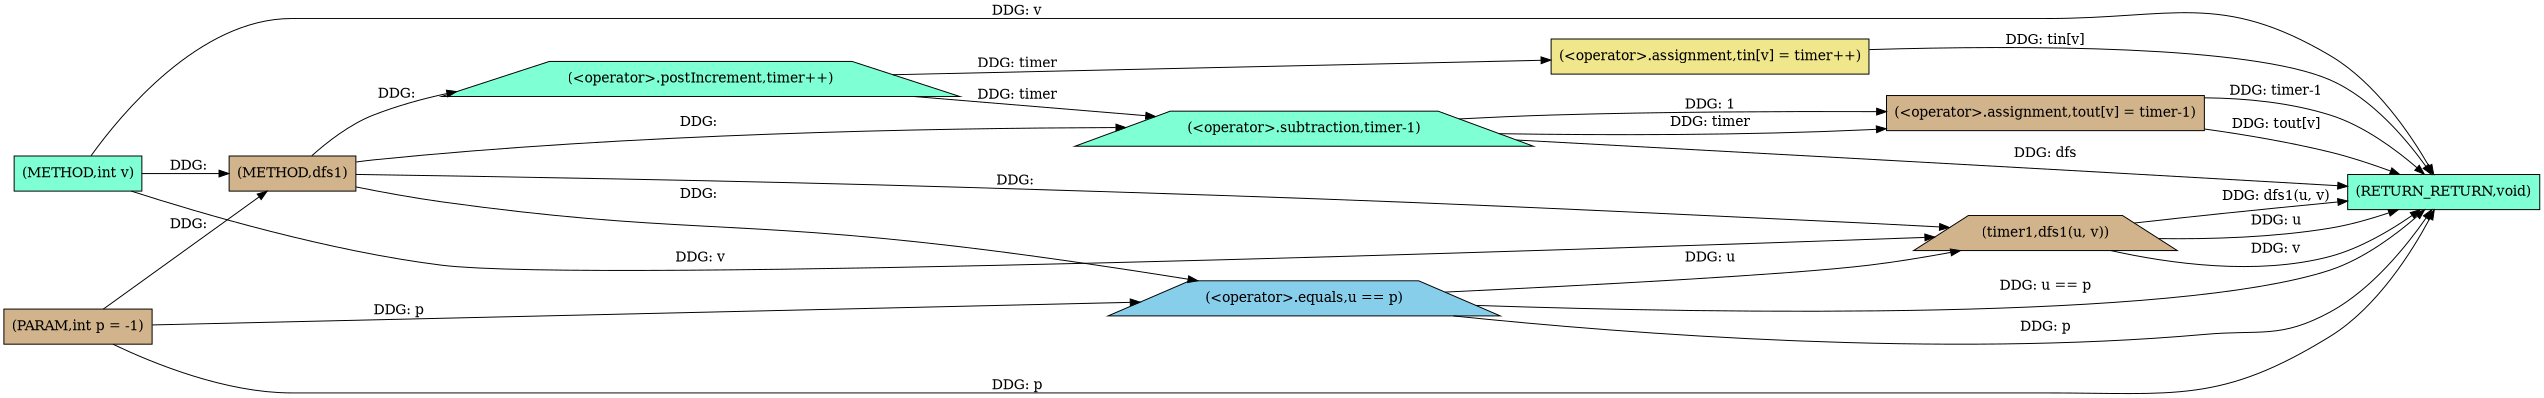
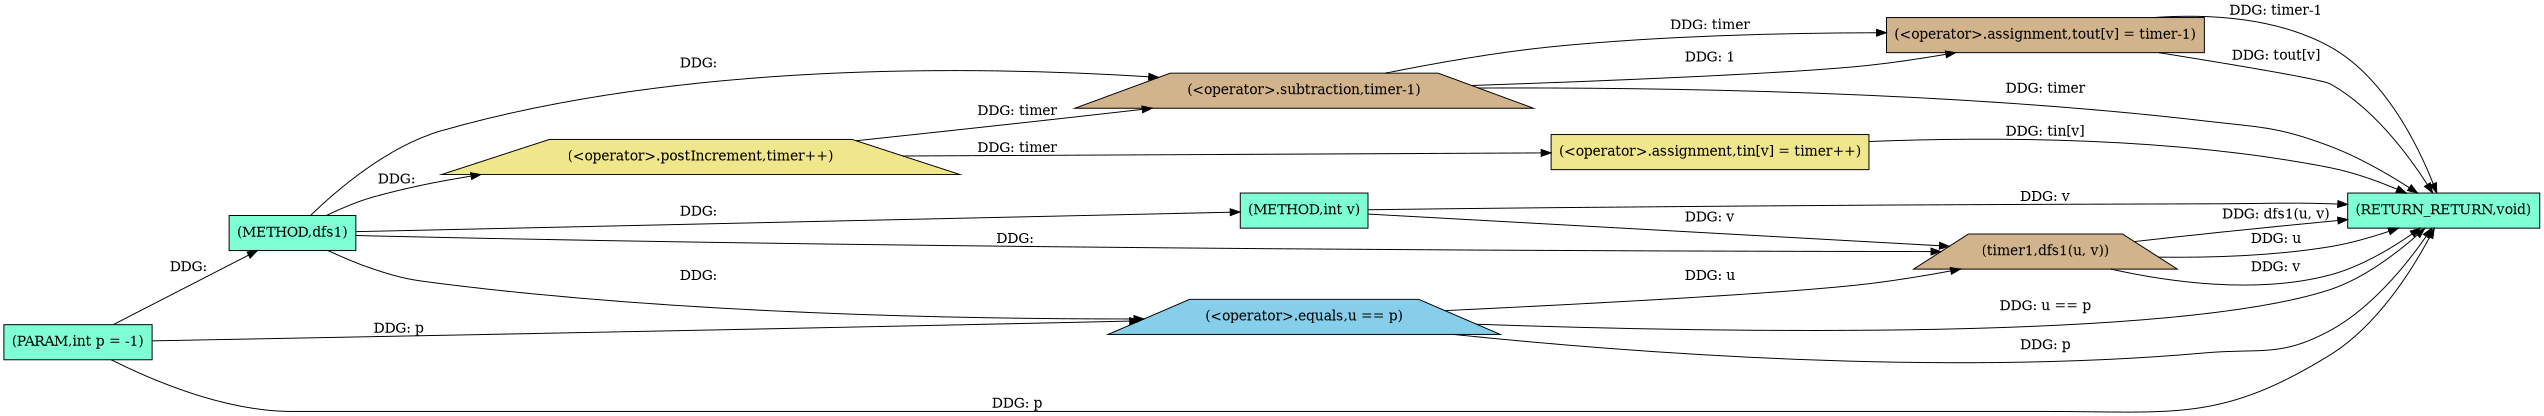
(701, 79) -> (701, 157)
(1304, 129) -> (1304, 91)
(2045, 154) -> (2045, 89)
(180, 174) -> (793, 222)
(292, 174) -> (292, 233)
(78, 327) -> (78, 342)
